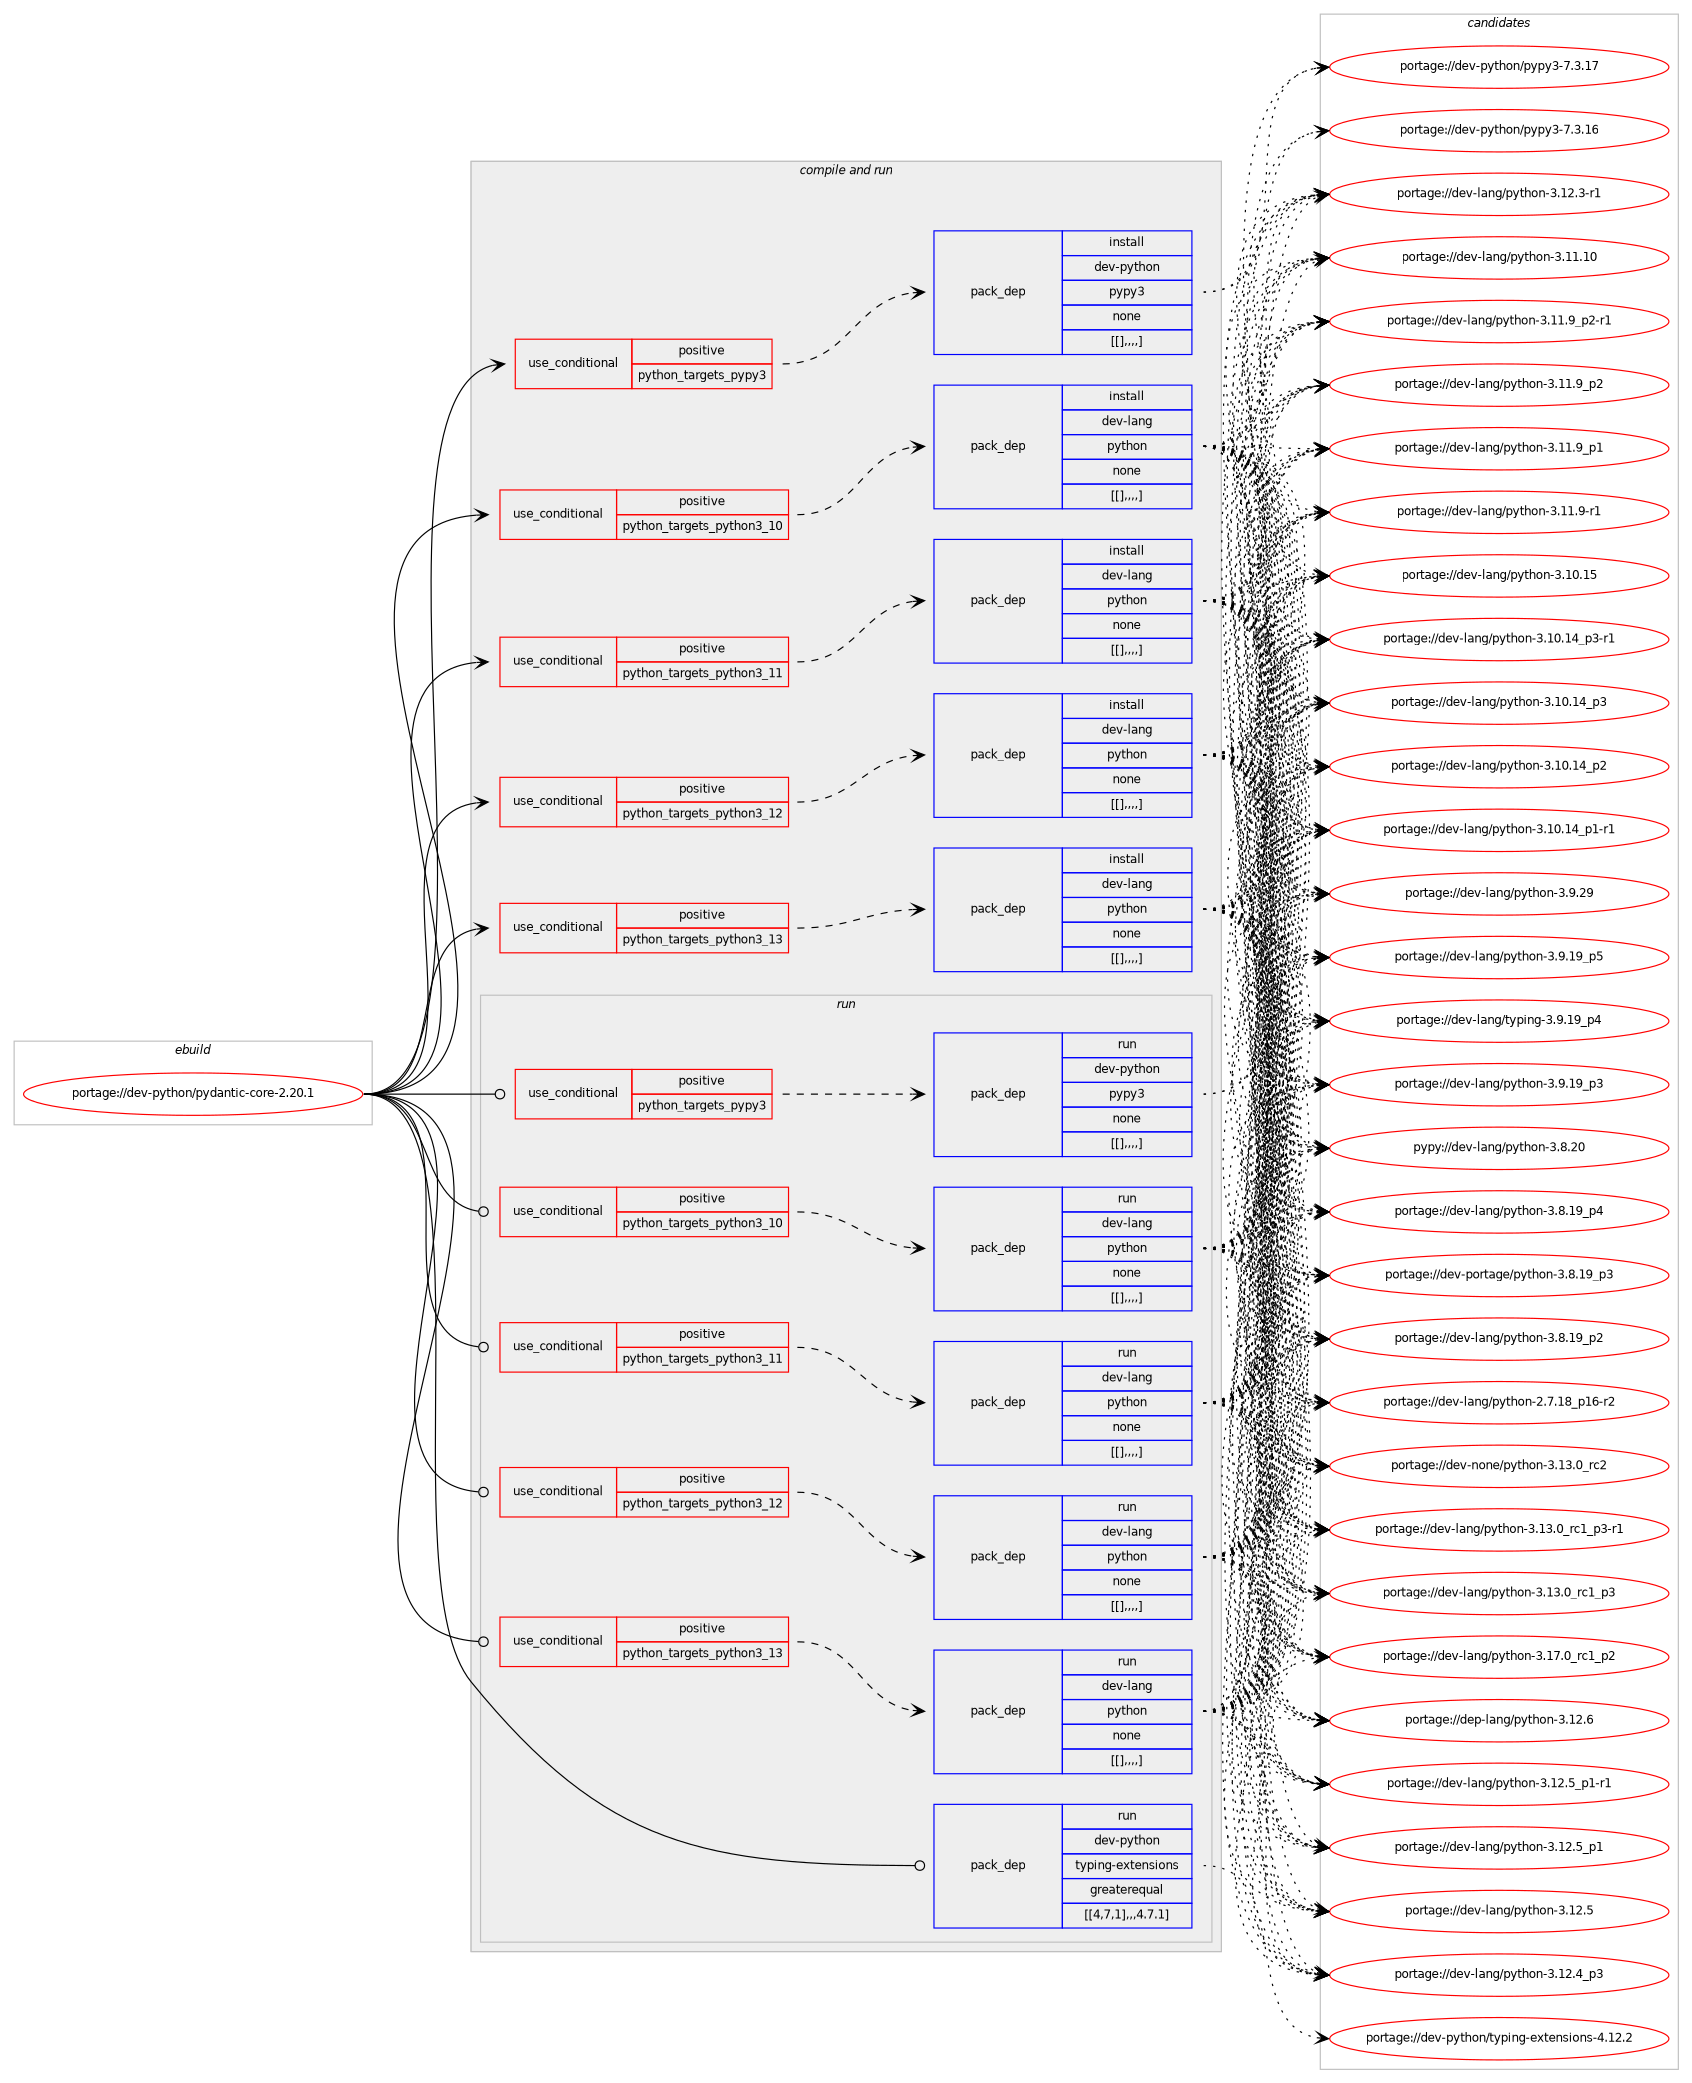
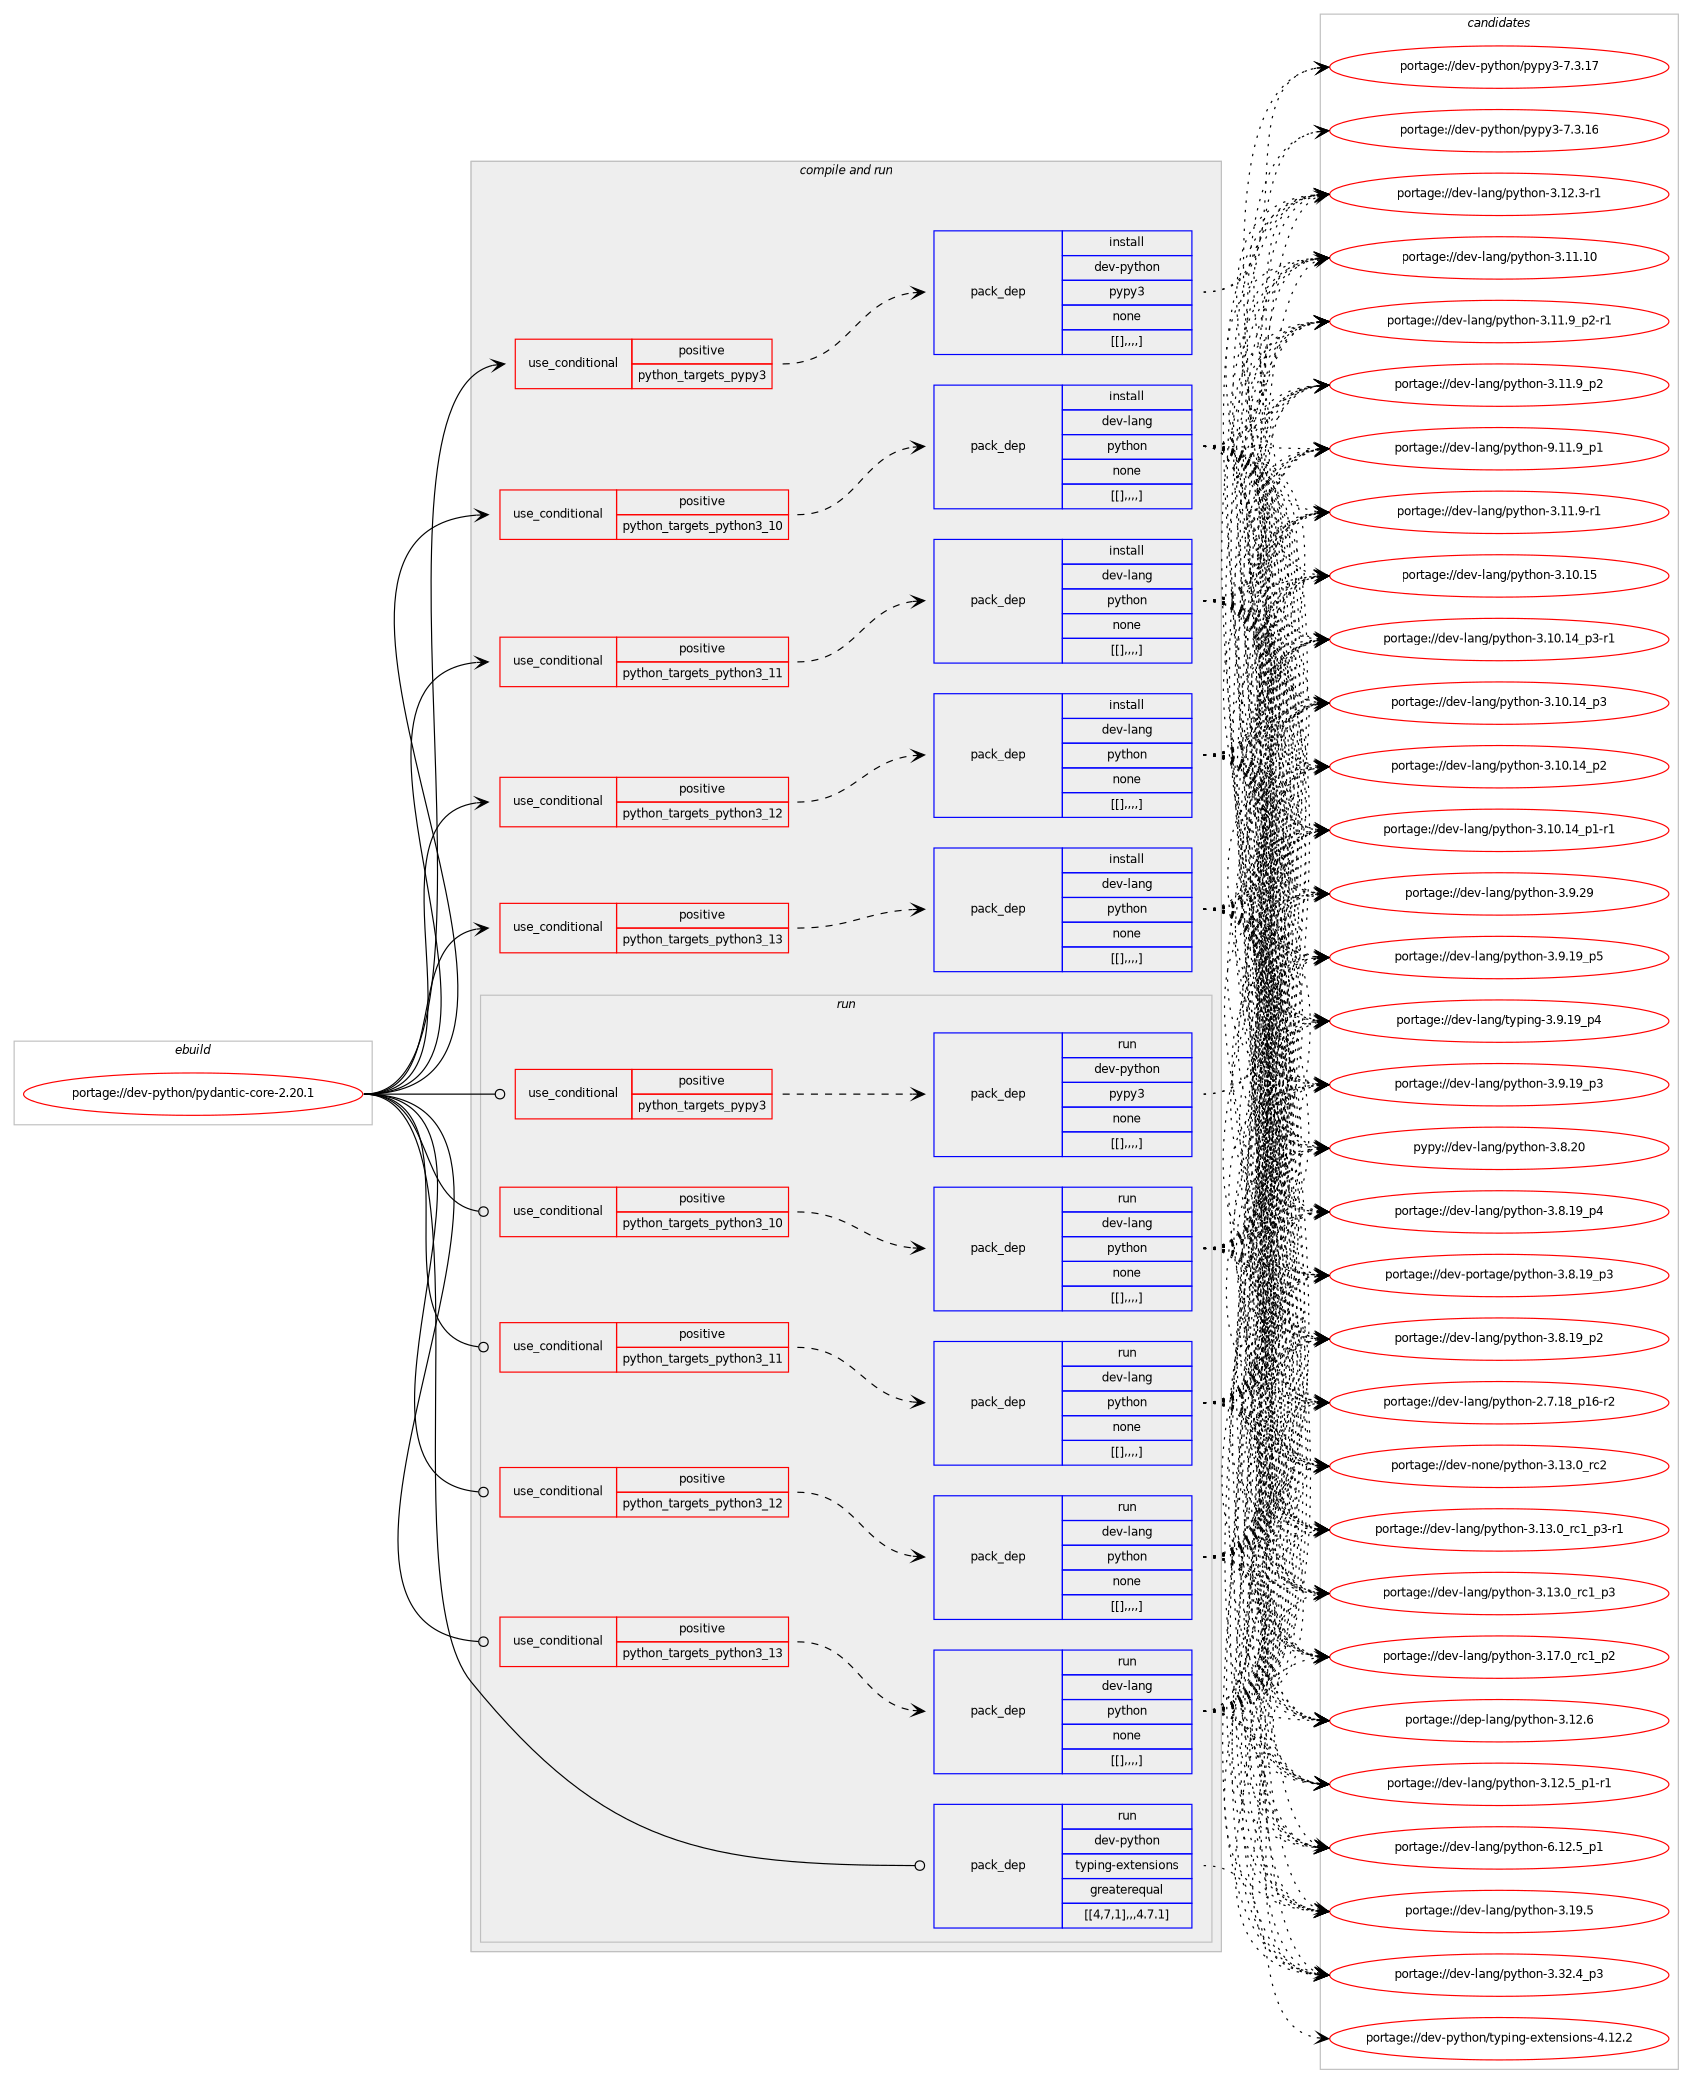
(1499, 449) -> (1499, 449)
(1499, 1848) -> (1499, 1848)
(1499, 1912) -> (1499, 1912)
(1499, 1975) -> (1499, 1975)
